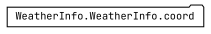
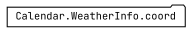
(105, 17) -> (96, 17)
